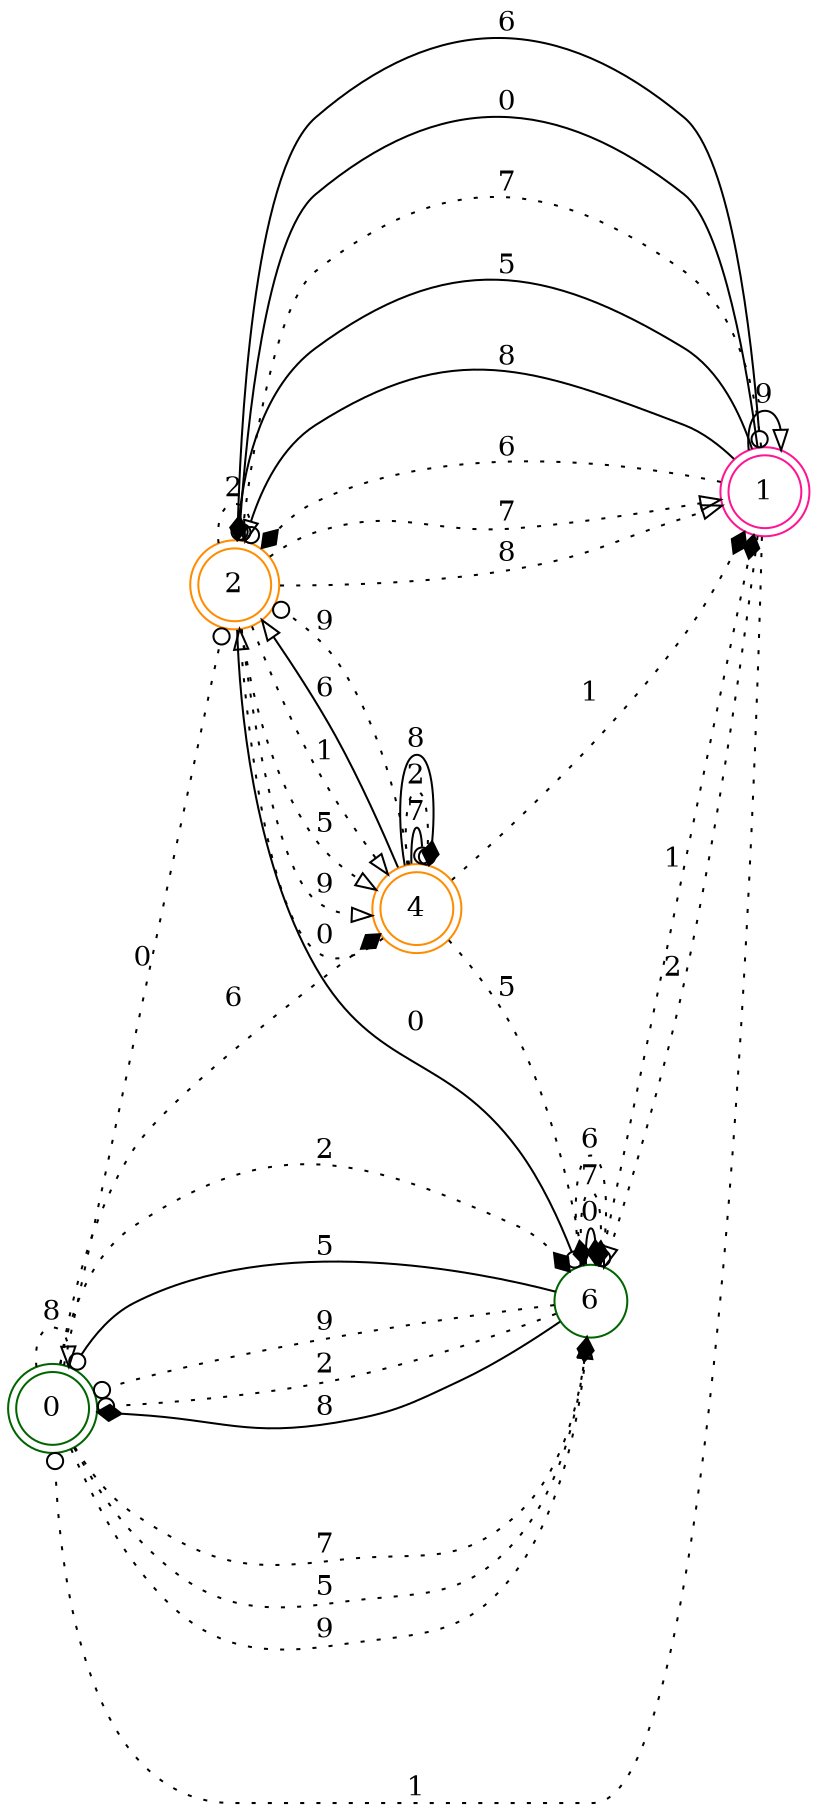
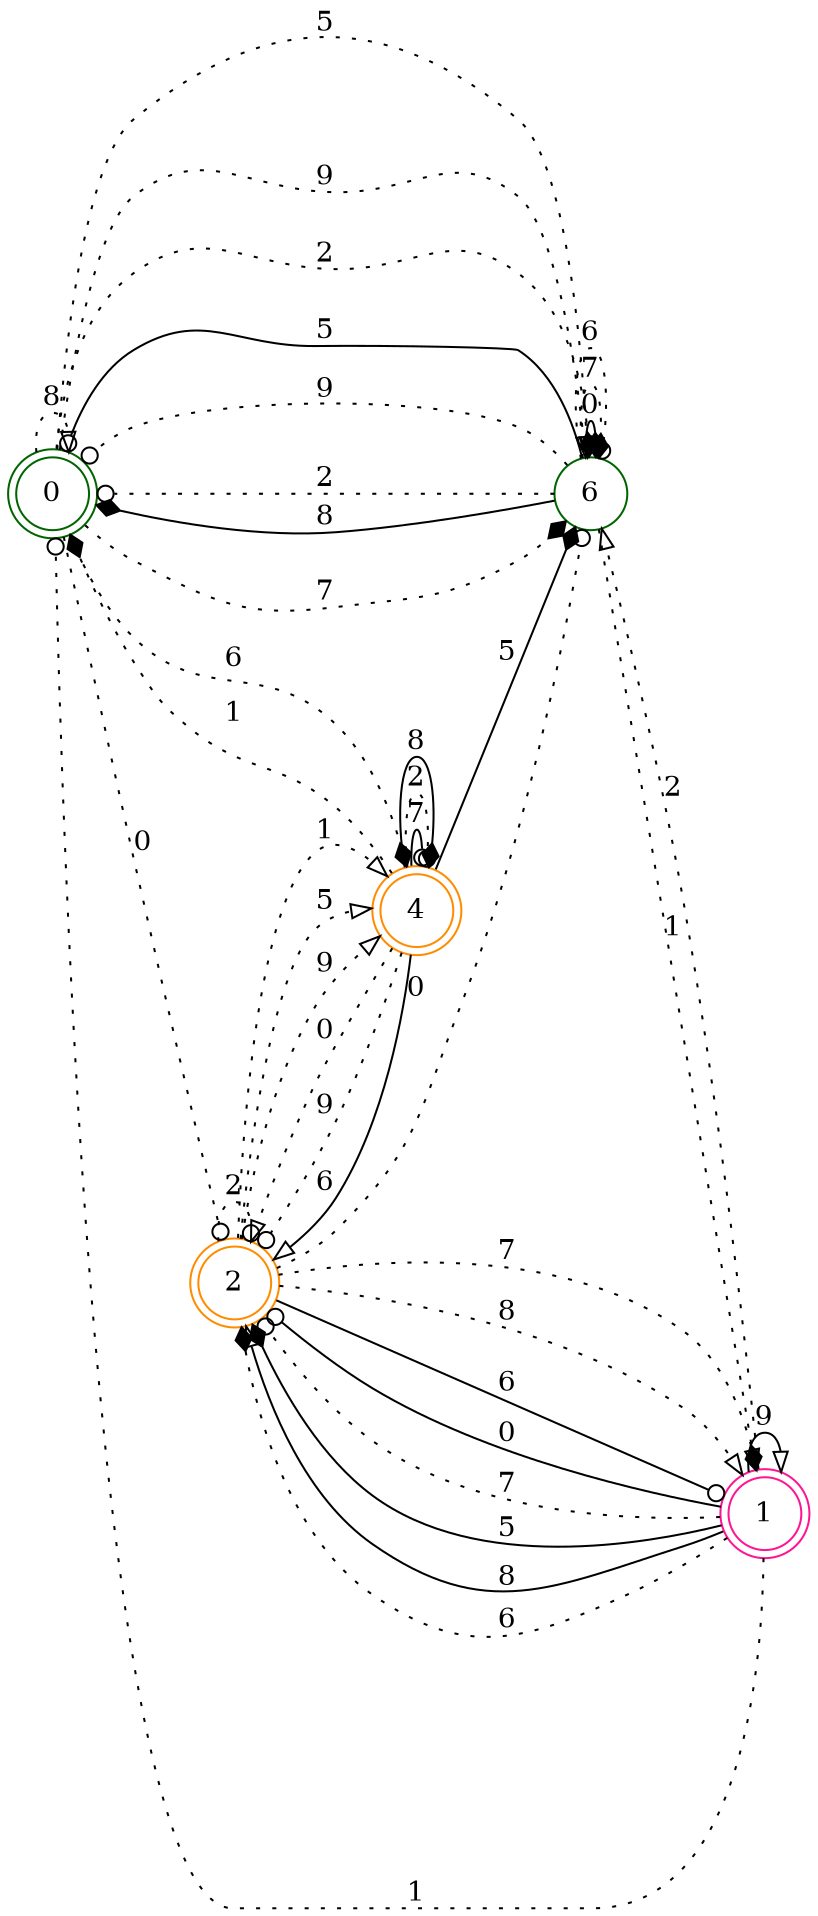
(607, 728) -> (210, 743)
(338, 1000) -> (485, 938)
(536, 1080) -> (501, 710)
